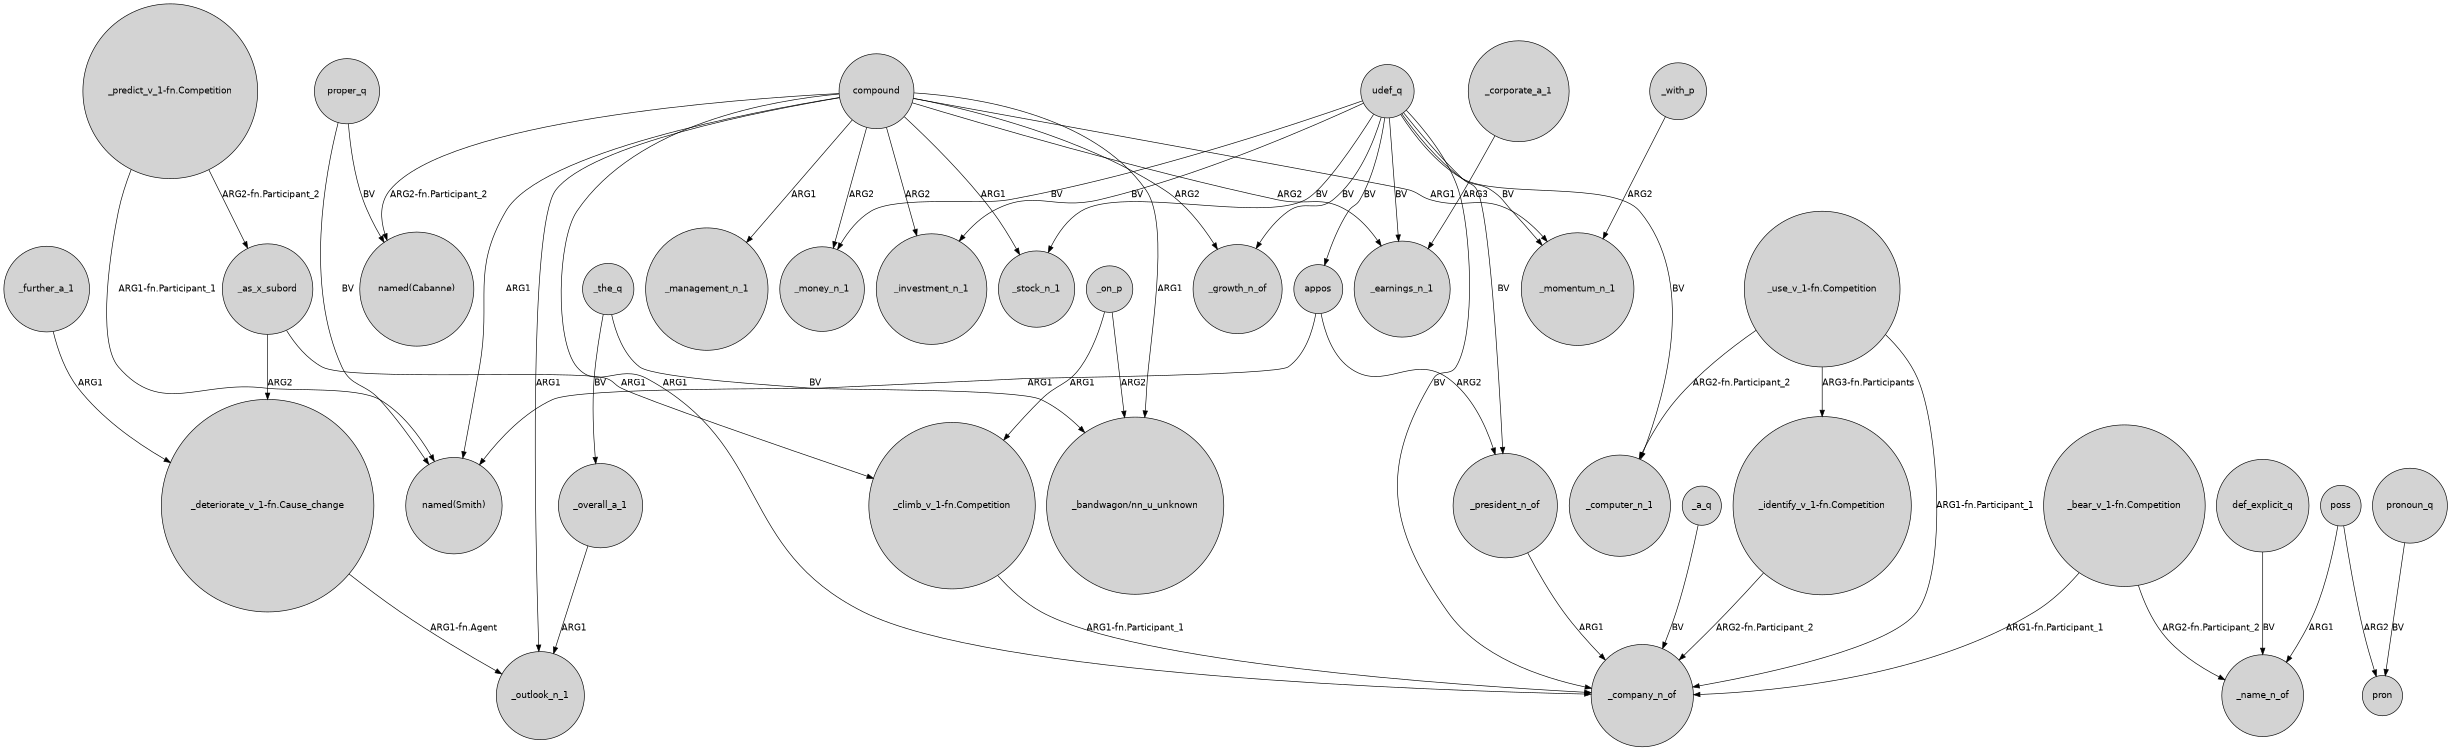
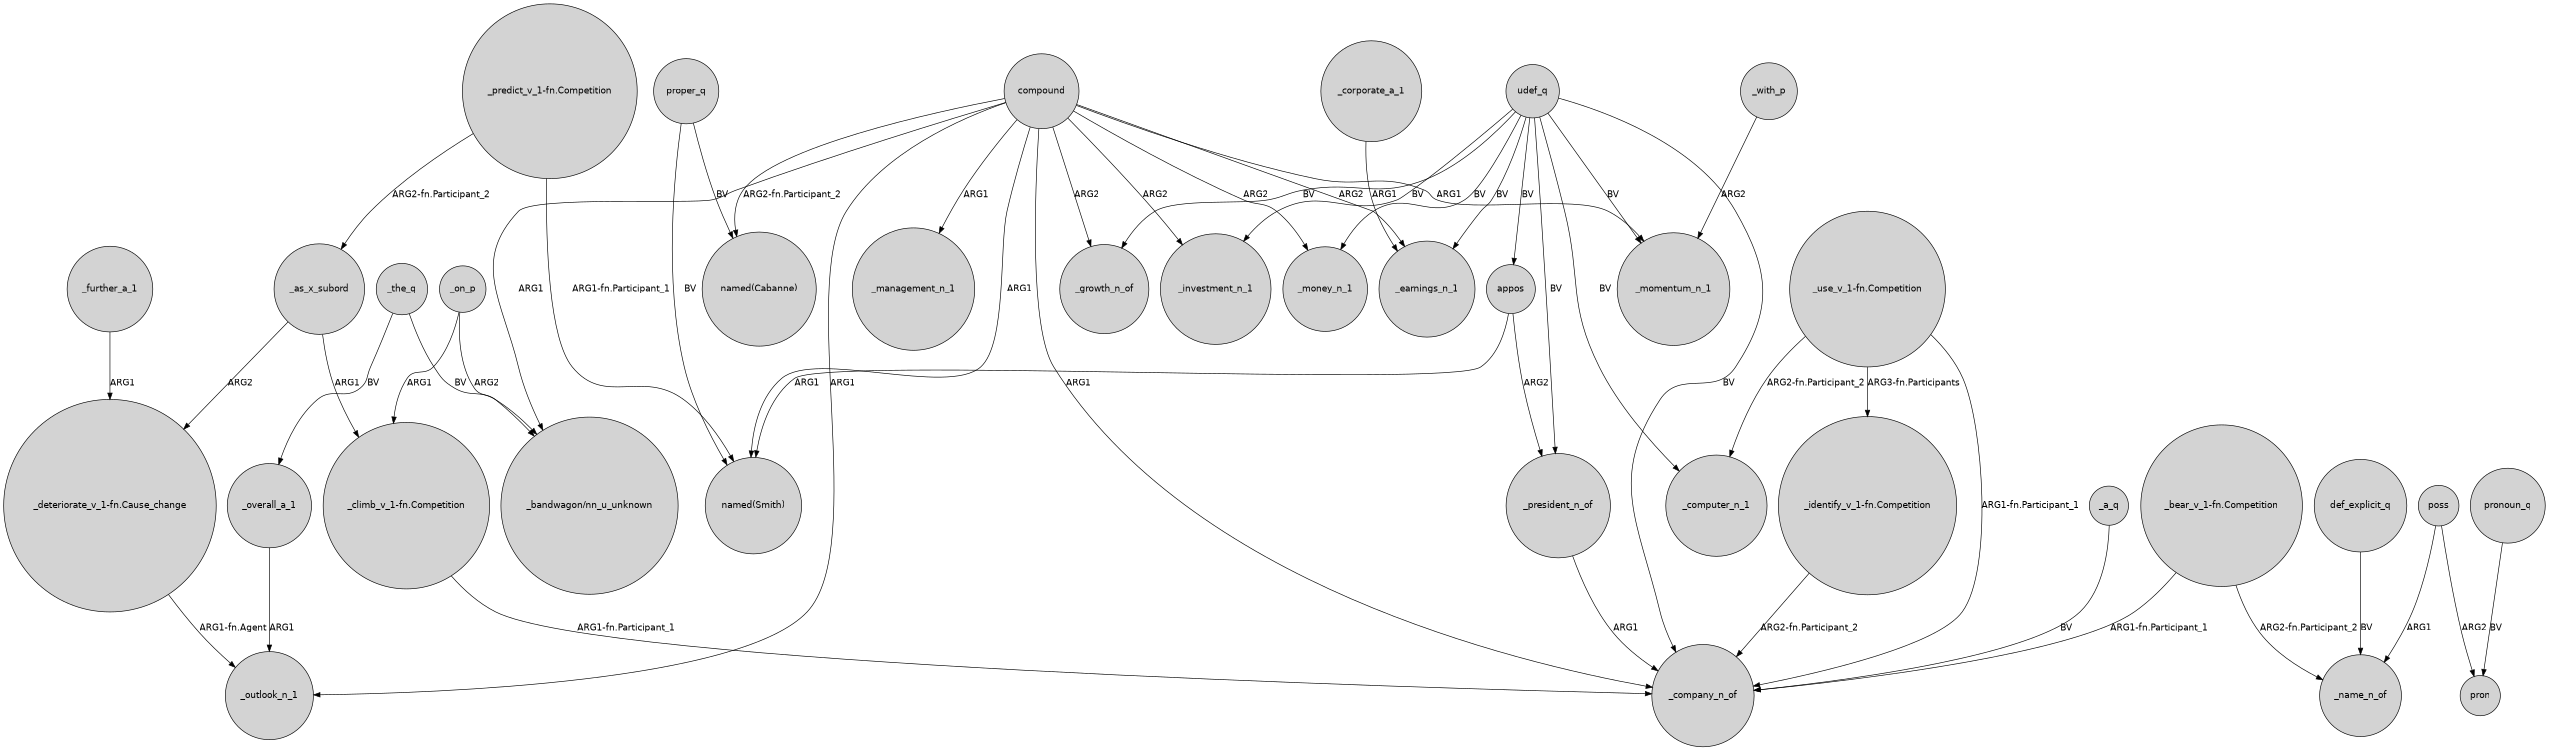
(1476, 195) -> (1385, 195)
(1037, 289) -> none
